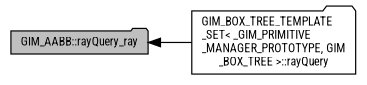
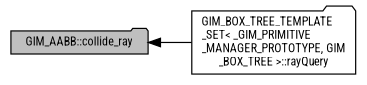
(80, 42) -> (80, 42)
